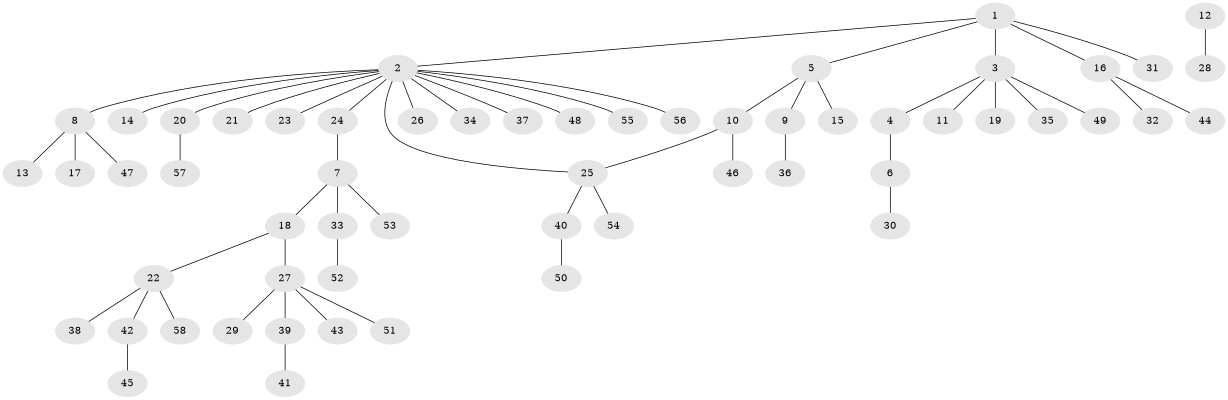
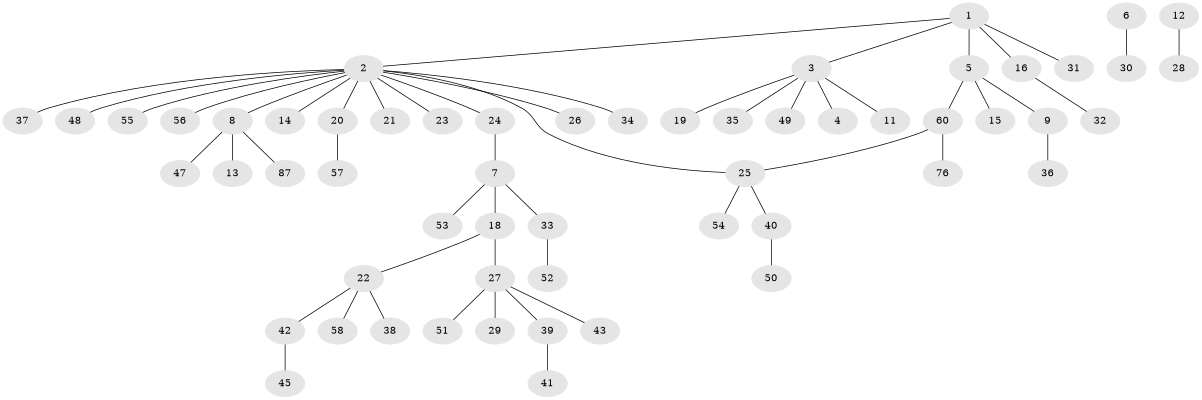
(733, 121) -> (943, 121)
(1205, 121) -> none
(890, 147) -> none
(75, 174) -> (285, 174)
(733, 174) -> (943, 174)
